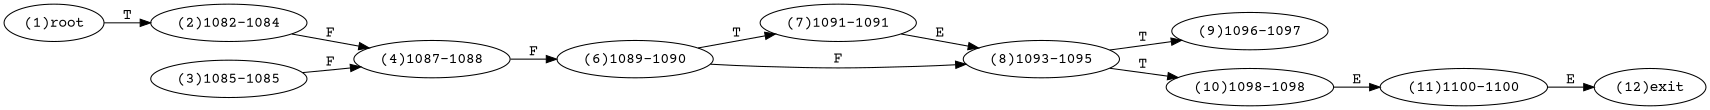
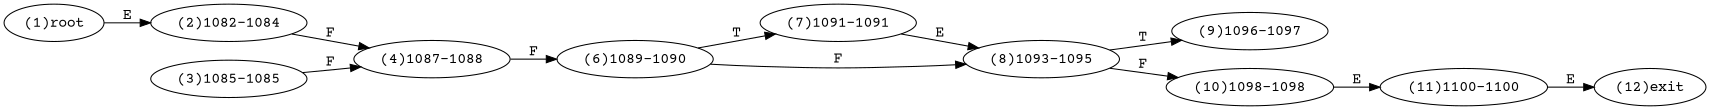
(127, 15) -> (127, 15)
(1143, 64) -> (1143, 64)
